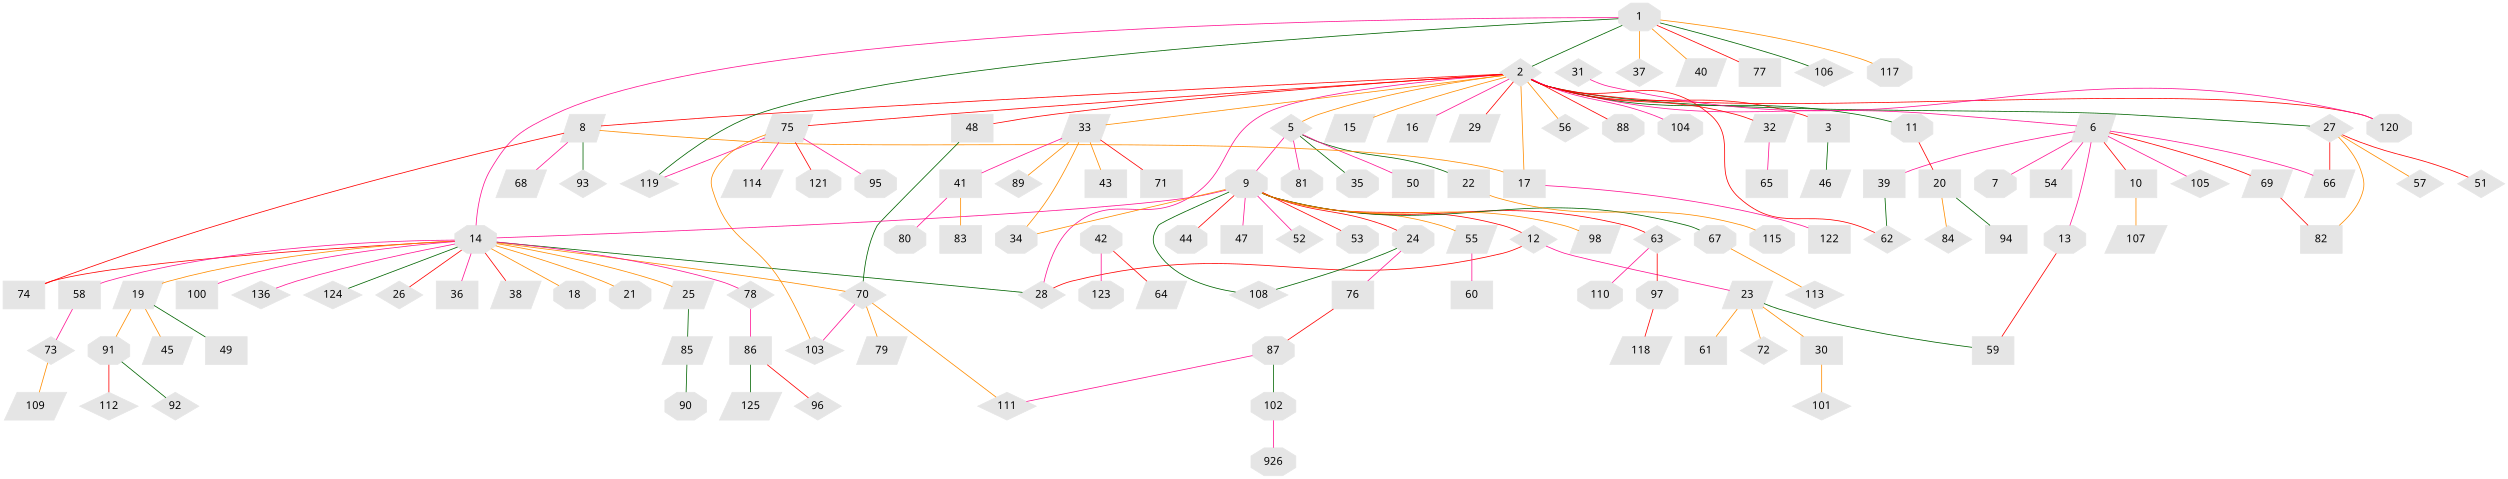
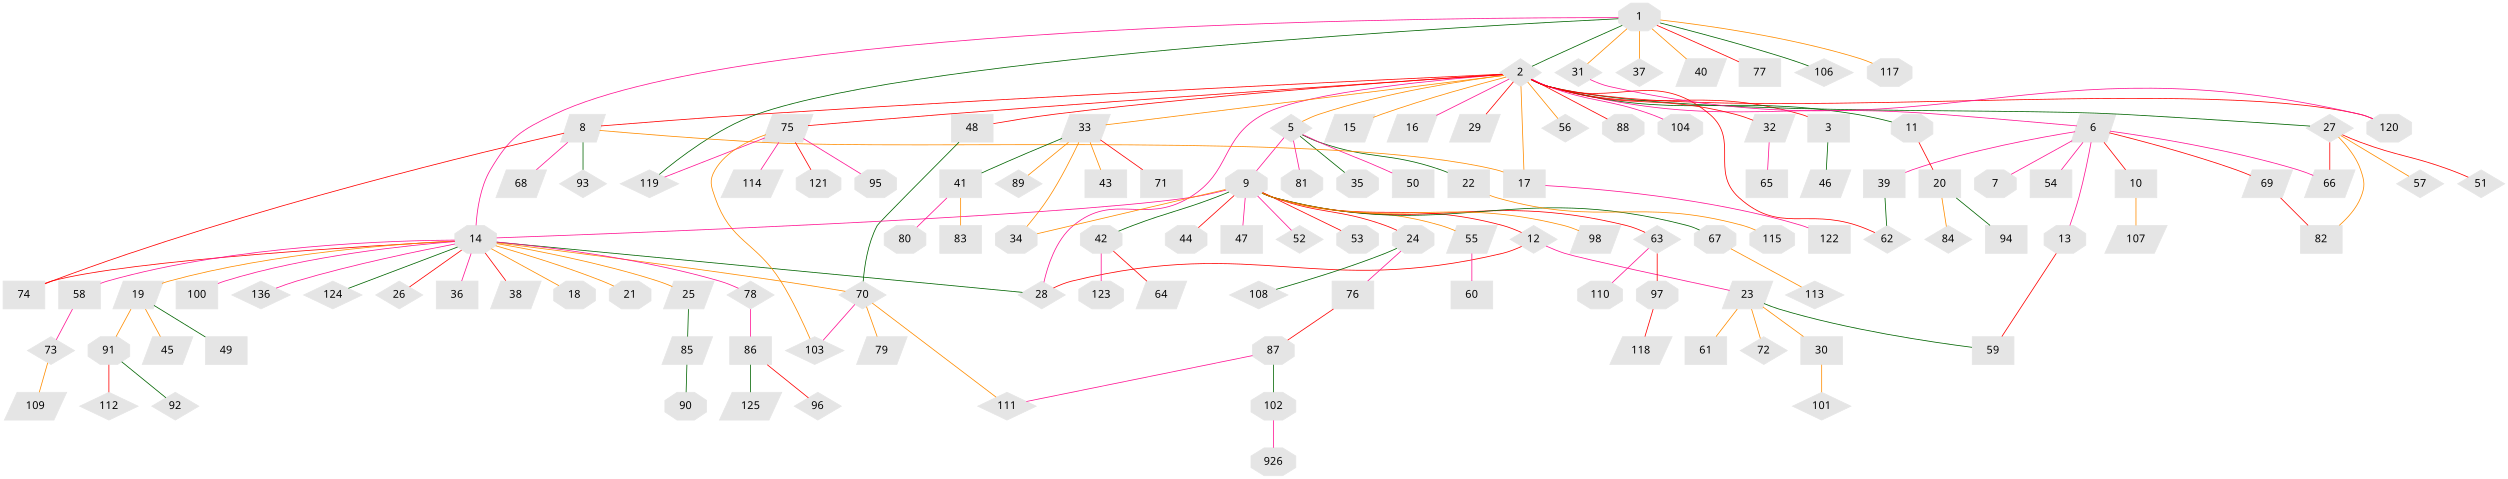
none -> (1607, 46)
(1022, 155) -> (1022, 155)
(2200, 184) -> none
(1154, 245) -> (1174, 212)
